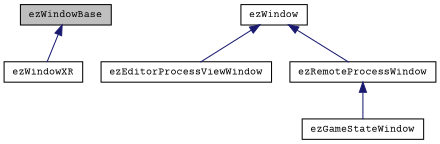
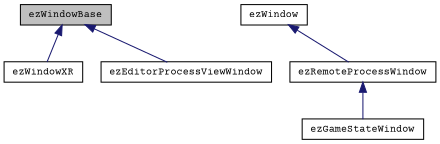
(226, 46) -> (131, 46)
